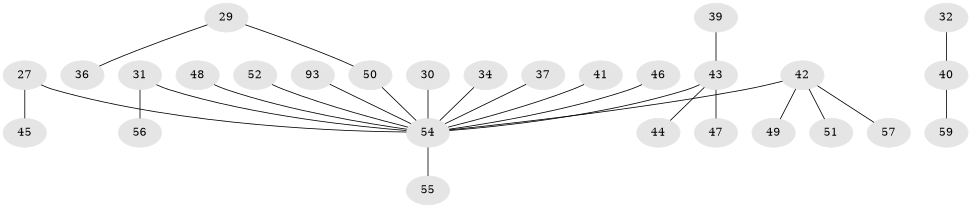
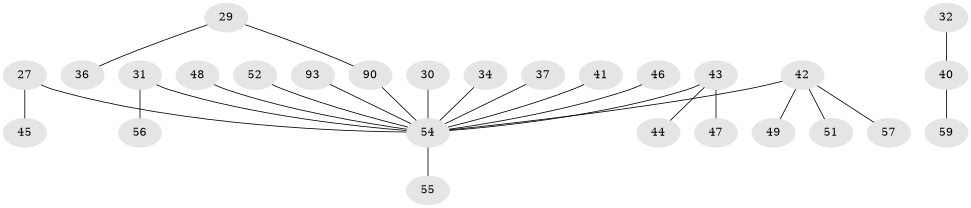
(716, 18) -> none
(370, 75) -> (370, 75)
